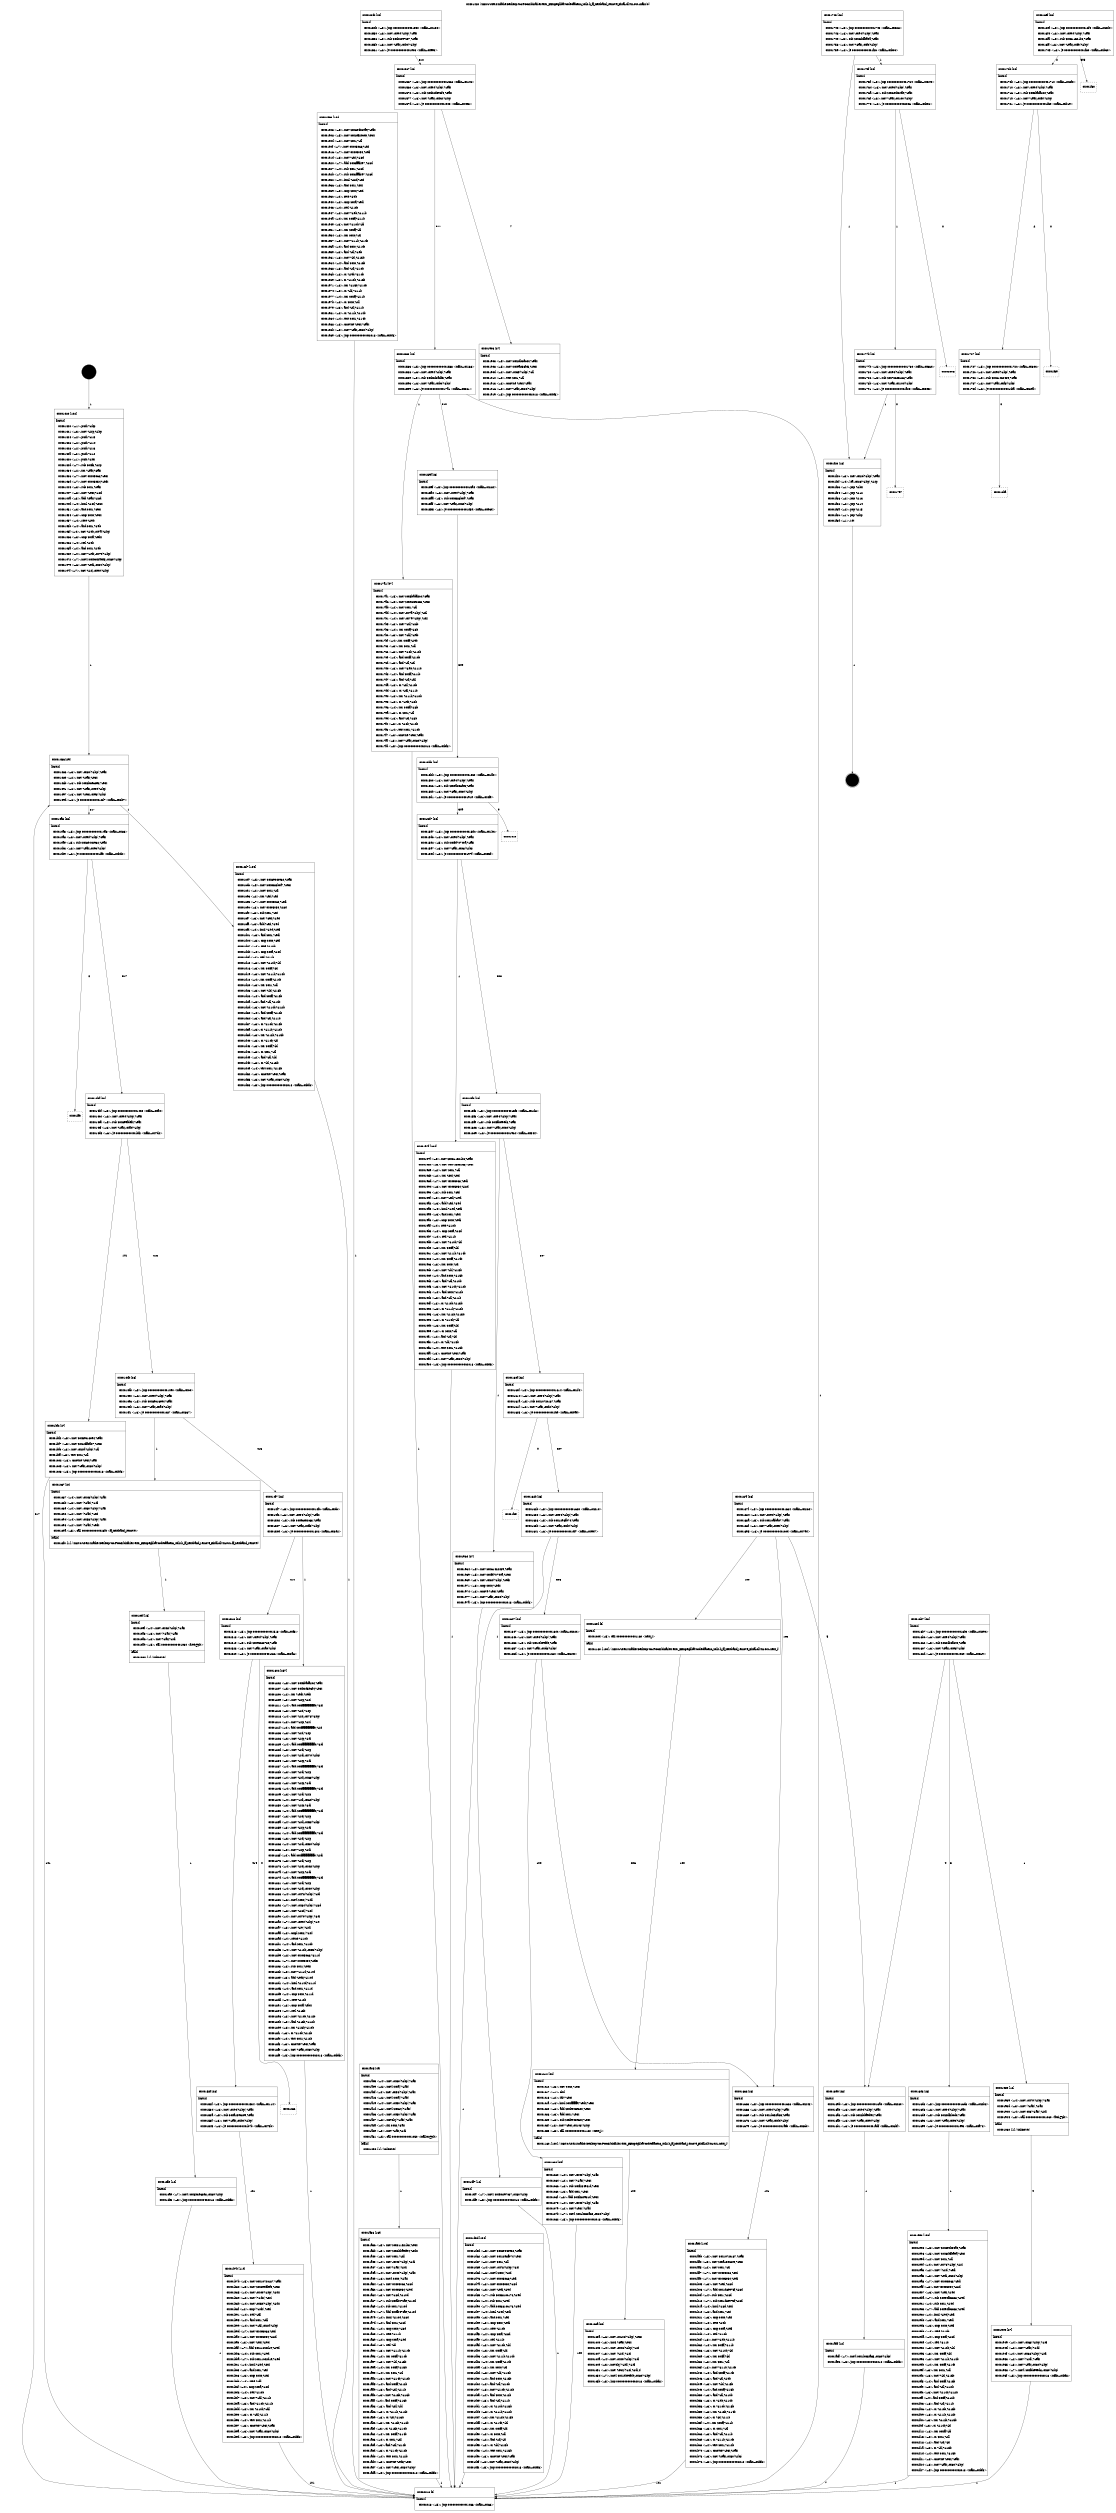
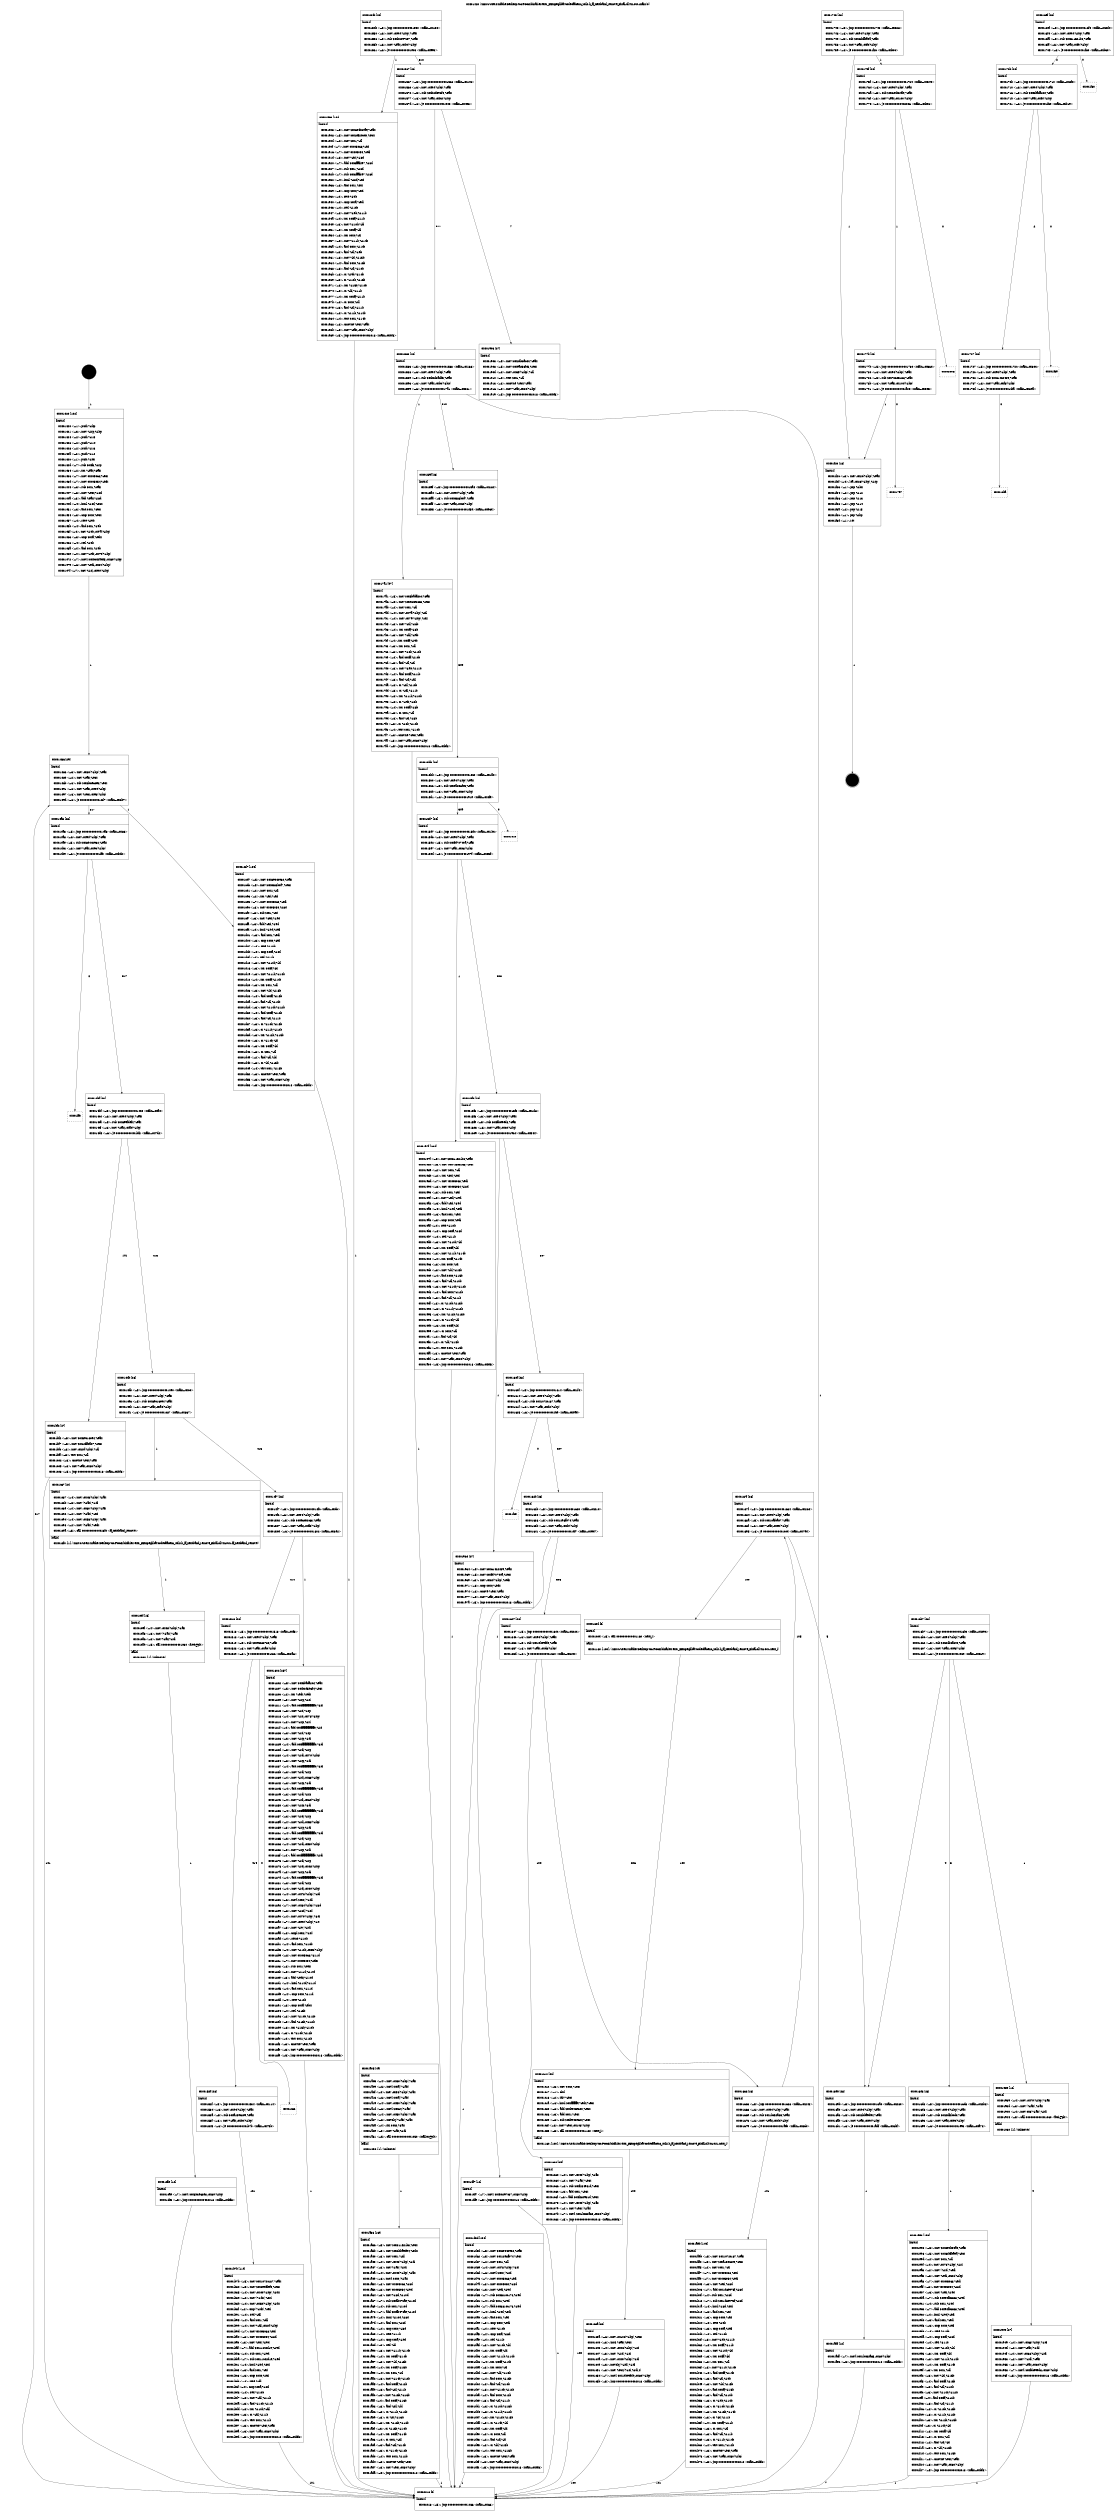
(1082, 60) -> (1082, 60)
none -> (388, 83)
(780, 1811) -> (799, 1813)
none -> (583, 2470)
